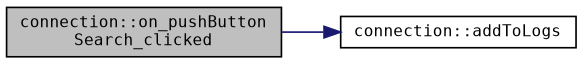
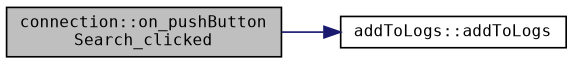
(458, 32) -> (453, 32)
